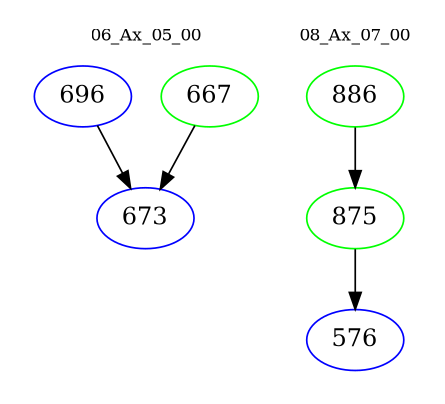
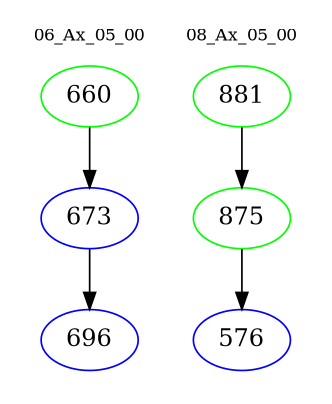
(355, 36) -> (242, 36)
(210, 96) -> (90, 96)
(355, 96) -> (242, 96)
(110, 149) -> (90, 271)
